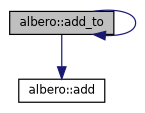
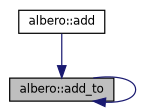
(62, 51) -> (62, 50)
